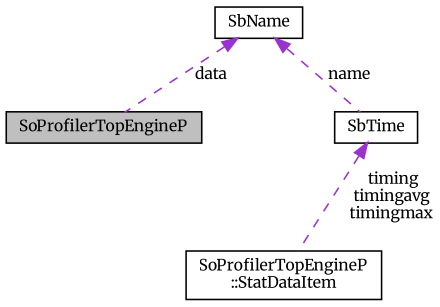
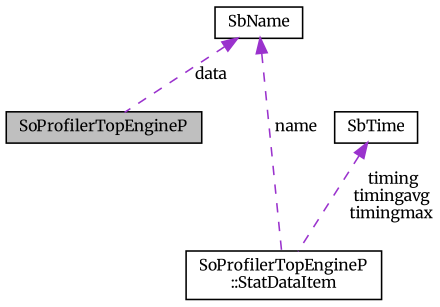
(324, 81) -> (272, 153)
